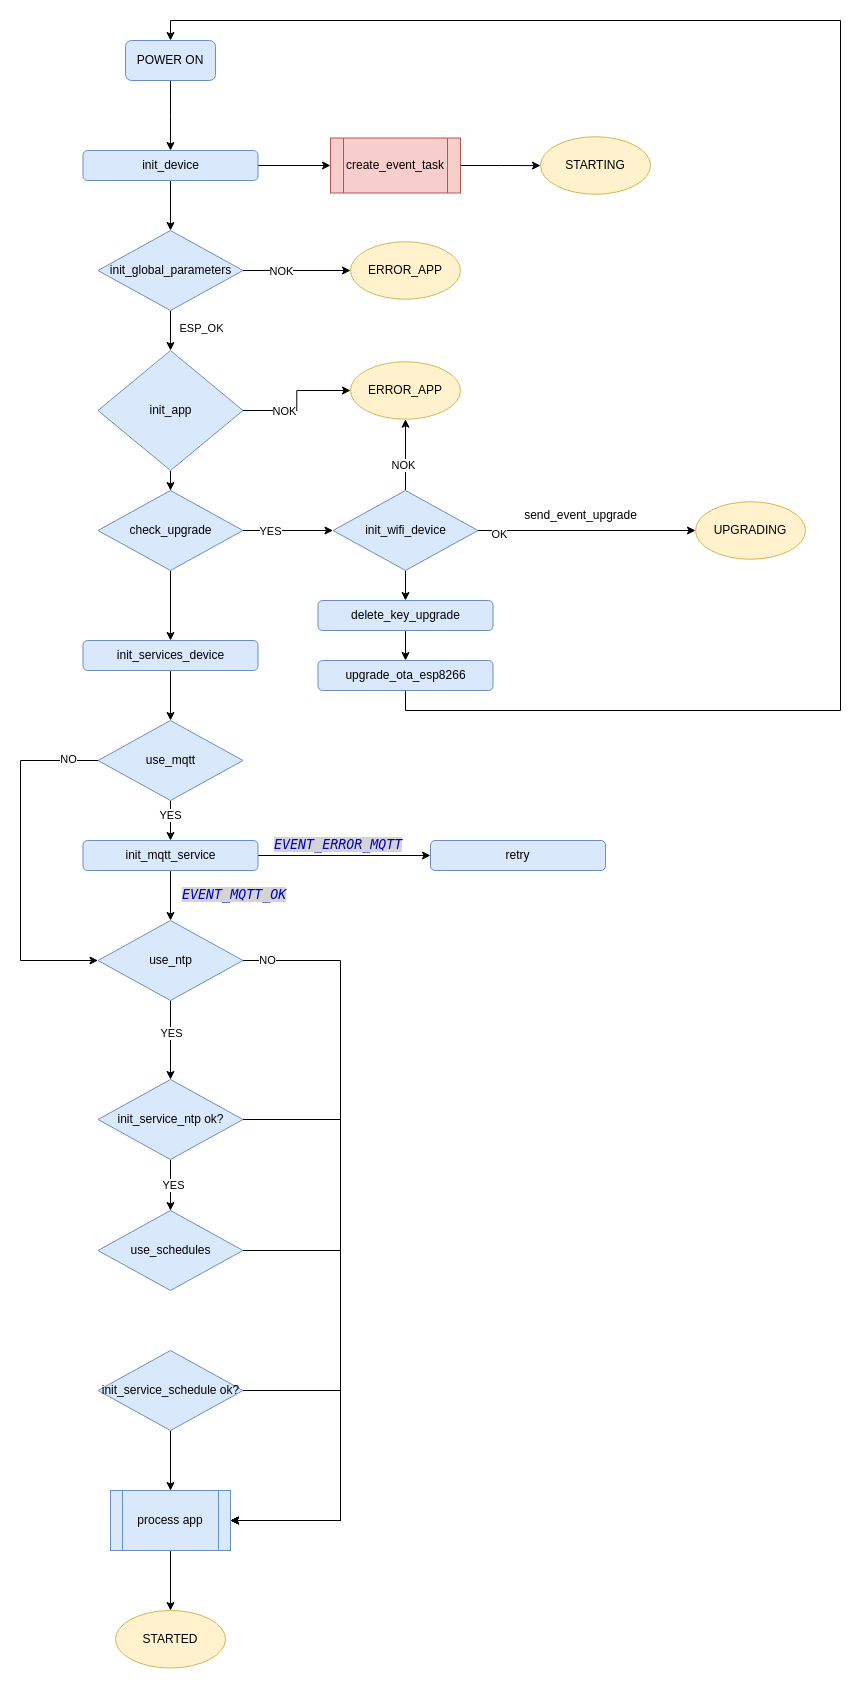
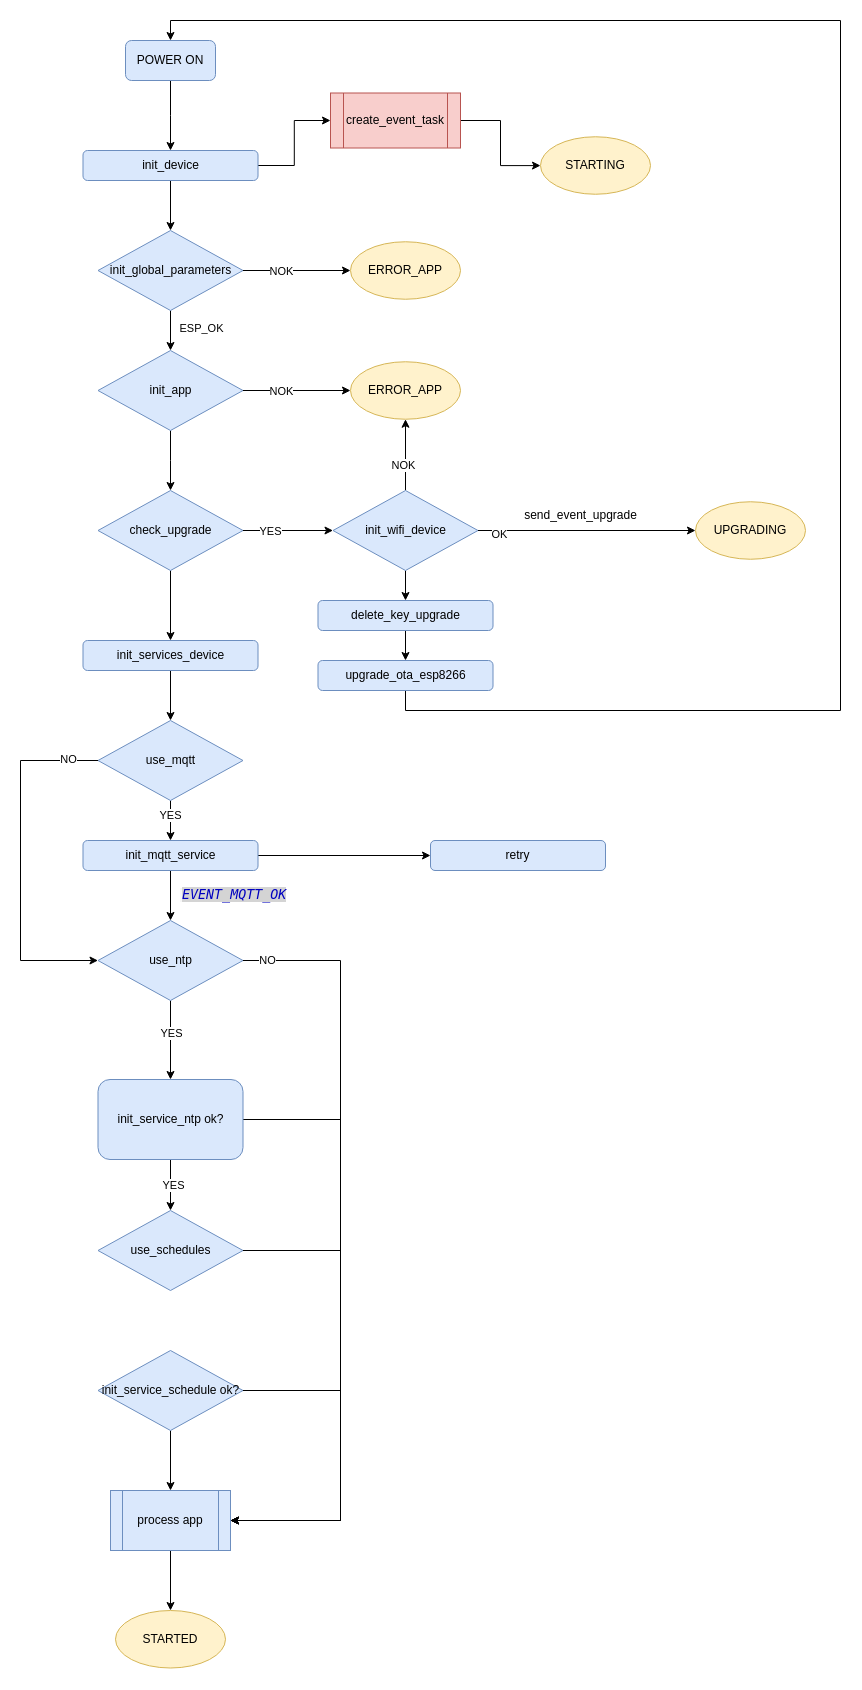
(396, 166) -> (396, 121)
(171, 411) -> (171, 391)
(351, 851) -> none
(171, 1120) -> (171, 1120)
